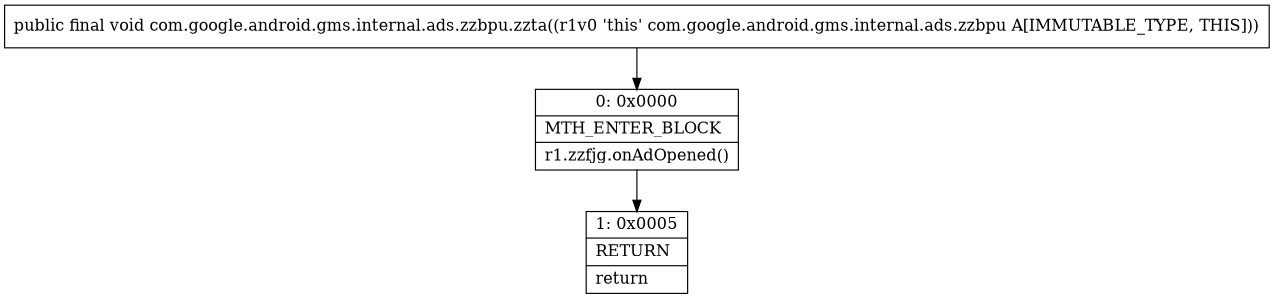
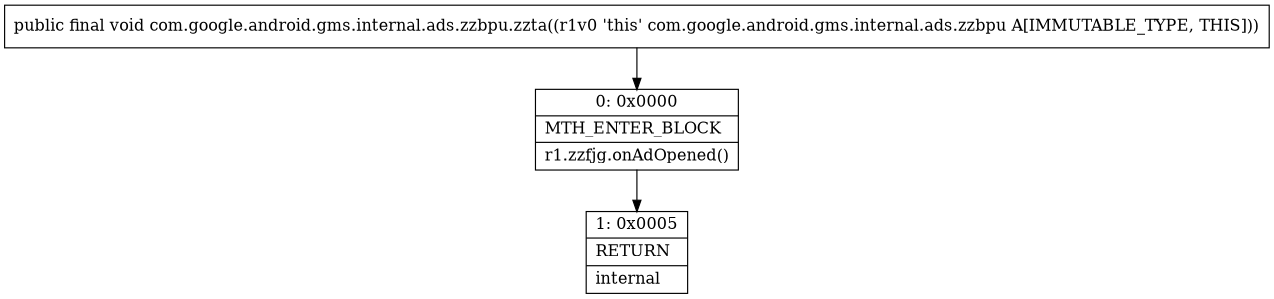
(622, 279) -> (628, 279)
